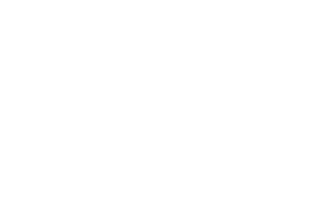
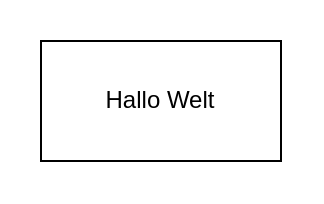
none -> (161, 101)
